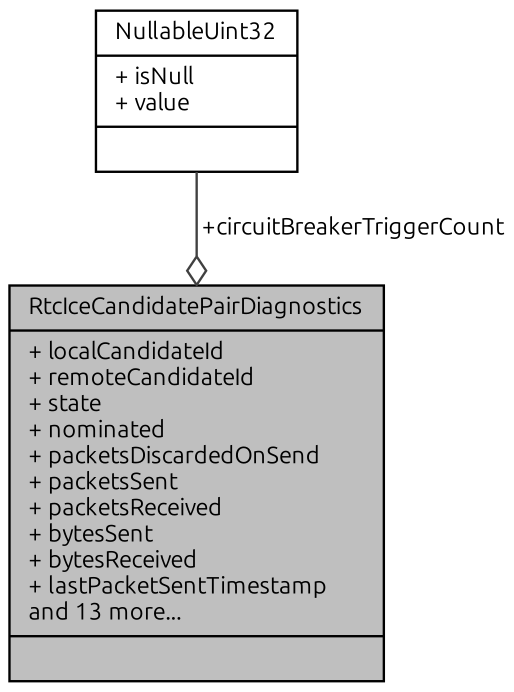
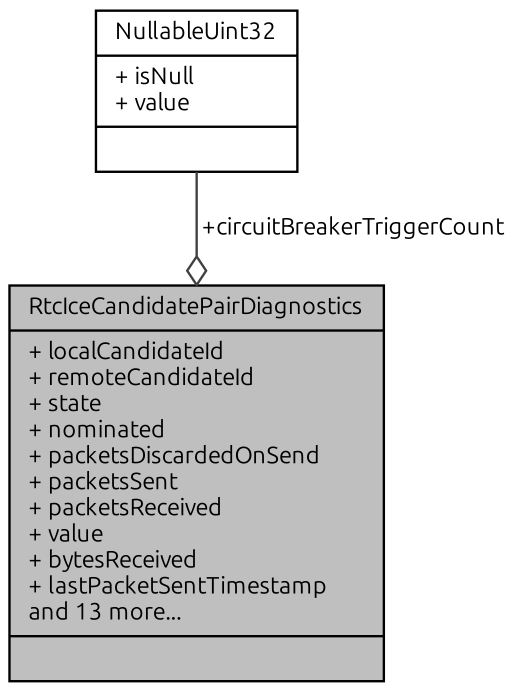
(91, 534) -> (66, 534)
